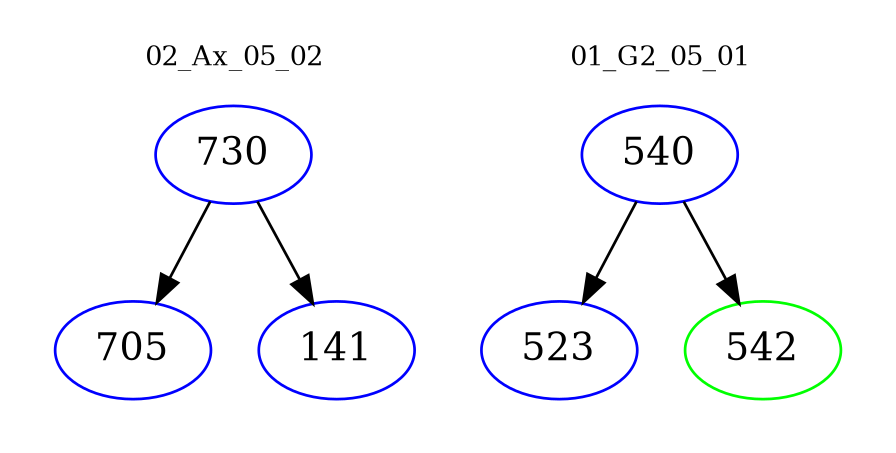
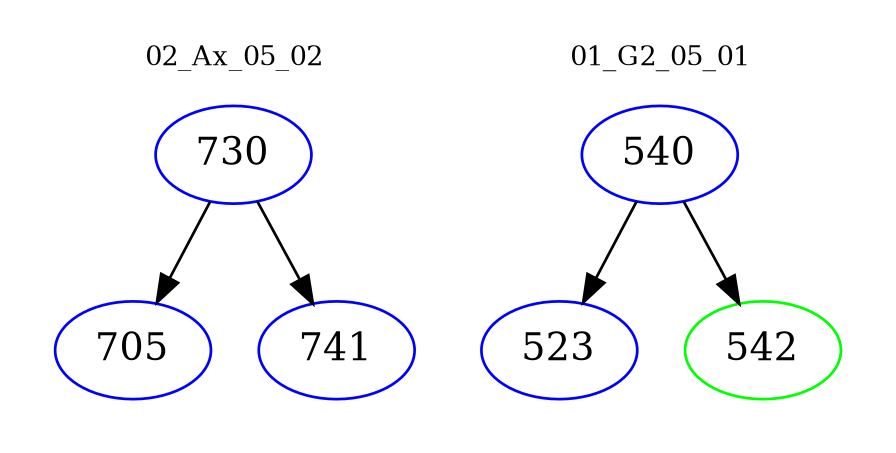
(337, 350) -> (337, 350)
